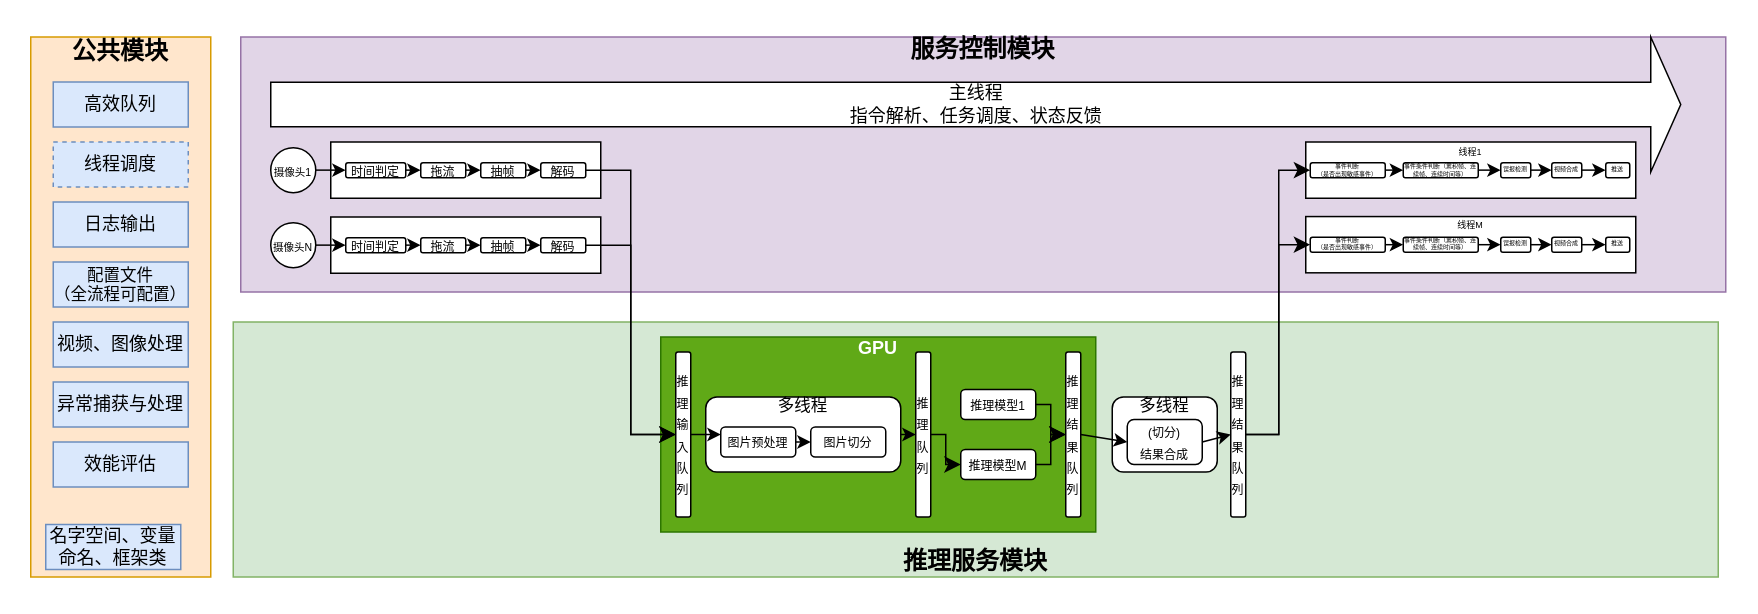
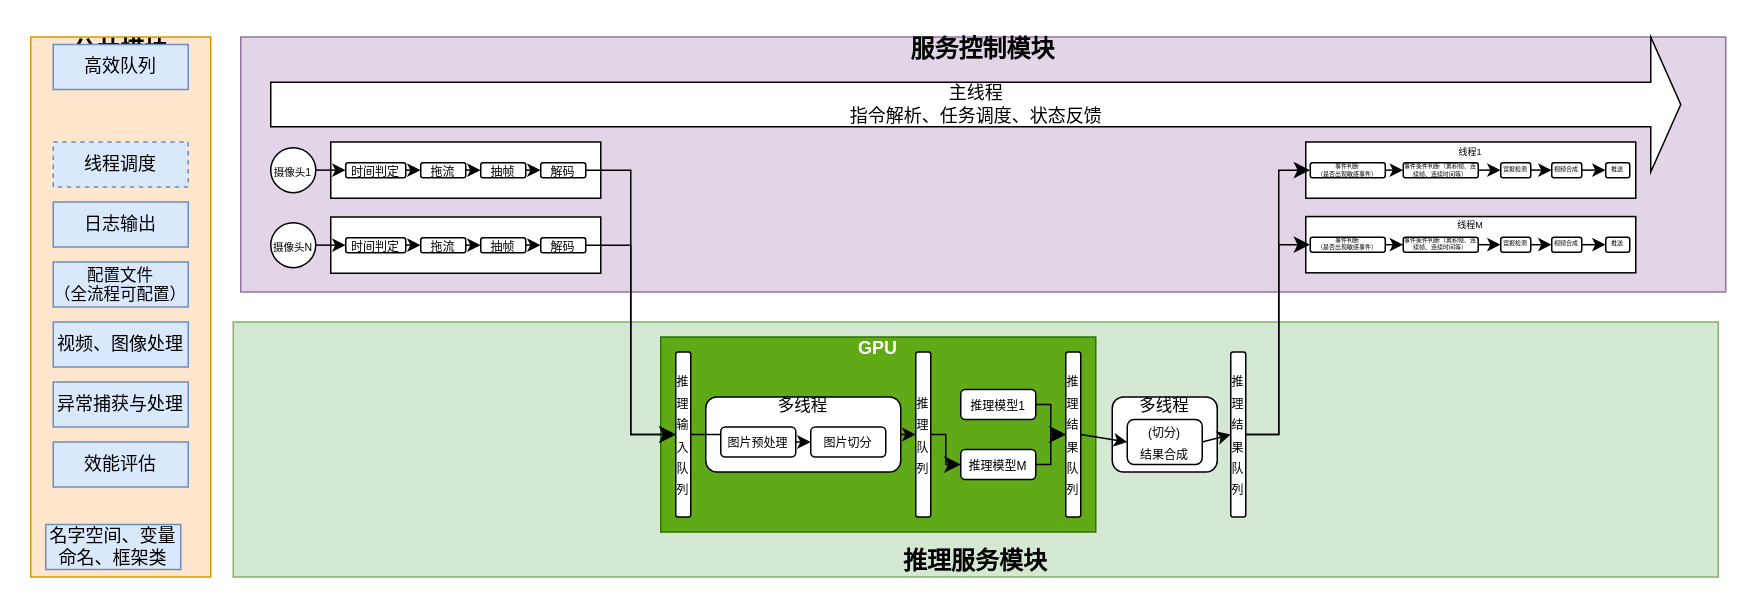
(121, 104) -> (121, 67)
(709, 434) -> (713, 434)
